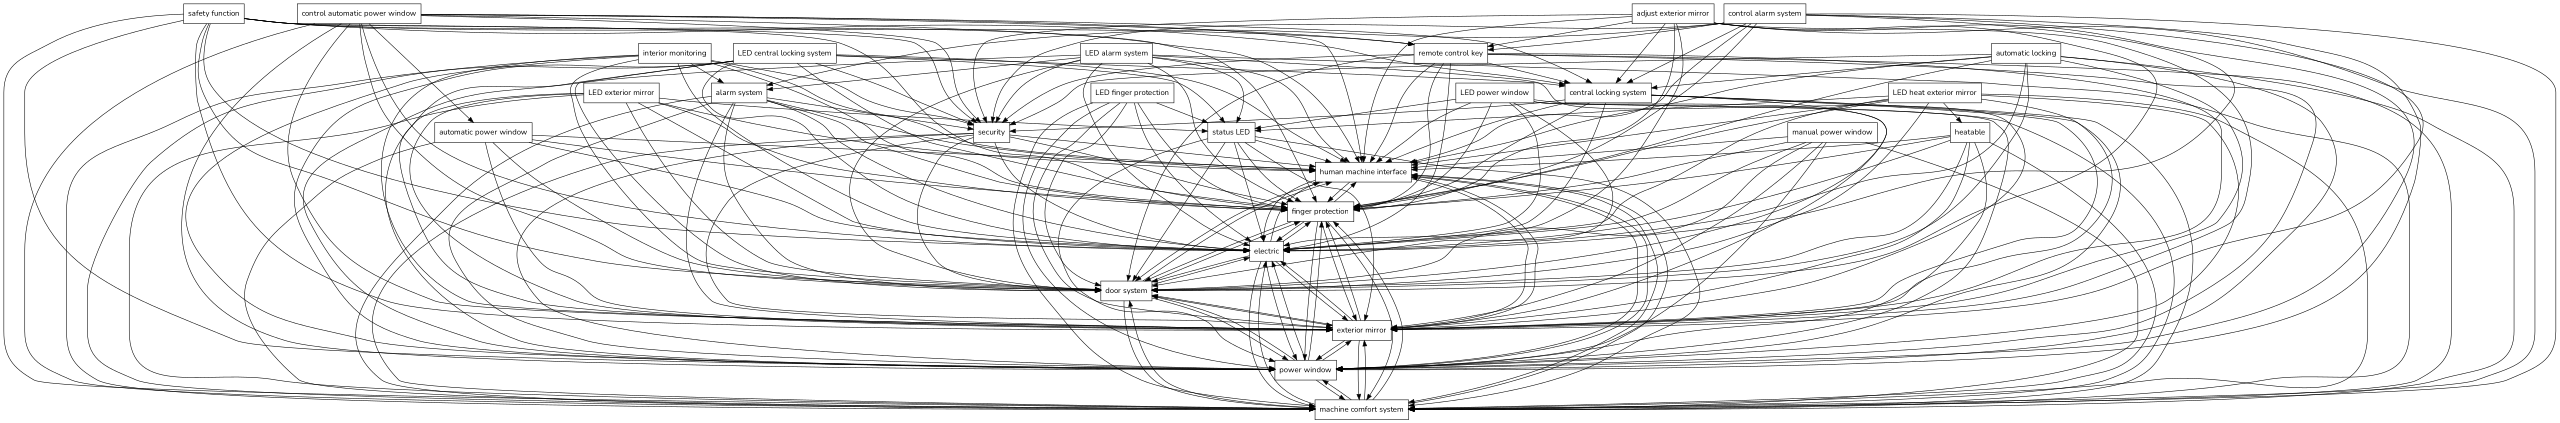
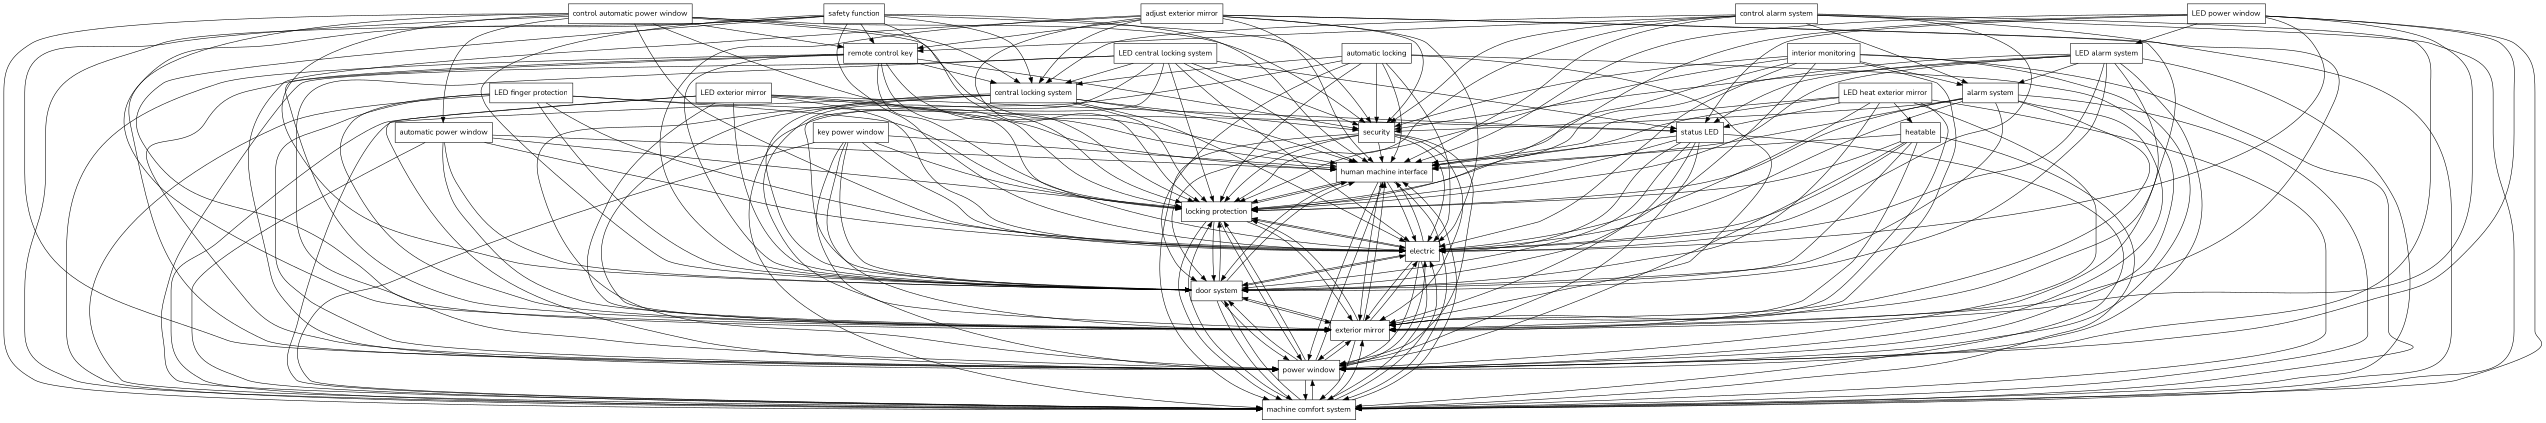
(1833, 133) -> (851, 133)
(1321, 212) -> (1217, 212)
(1326, 258) -> (2169, 33)
